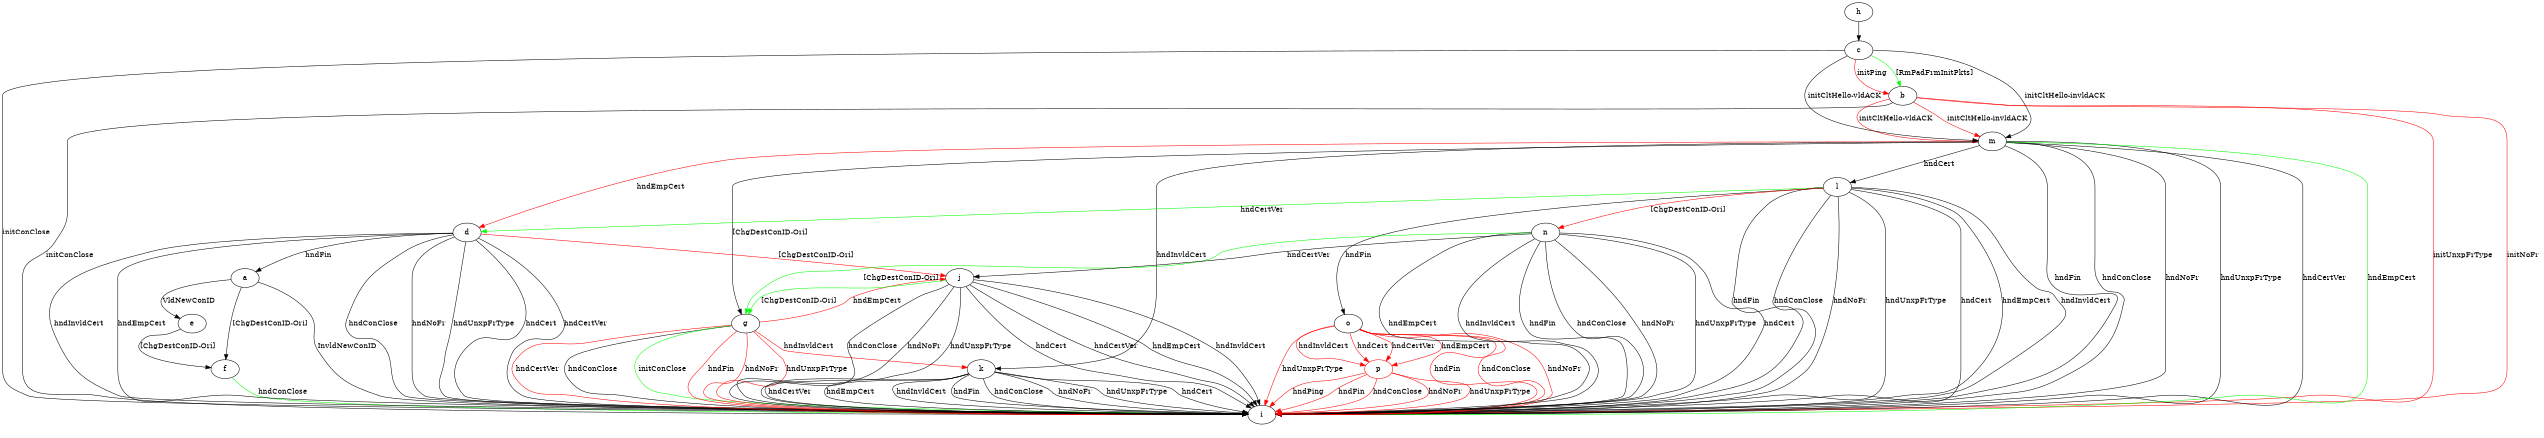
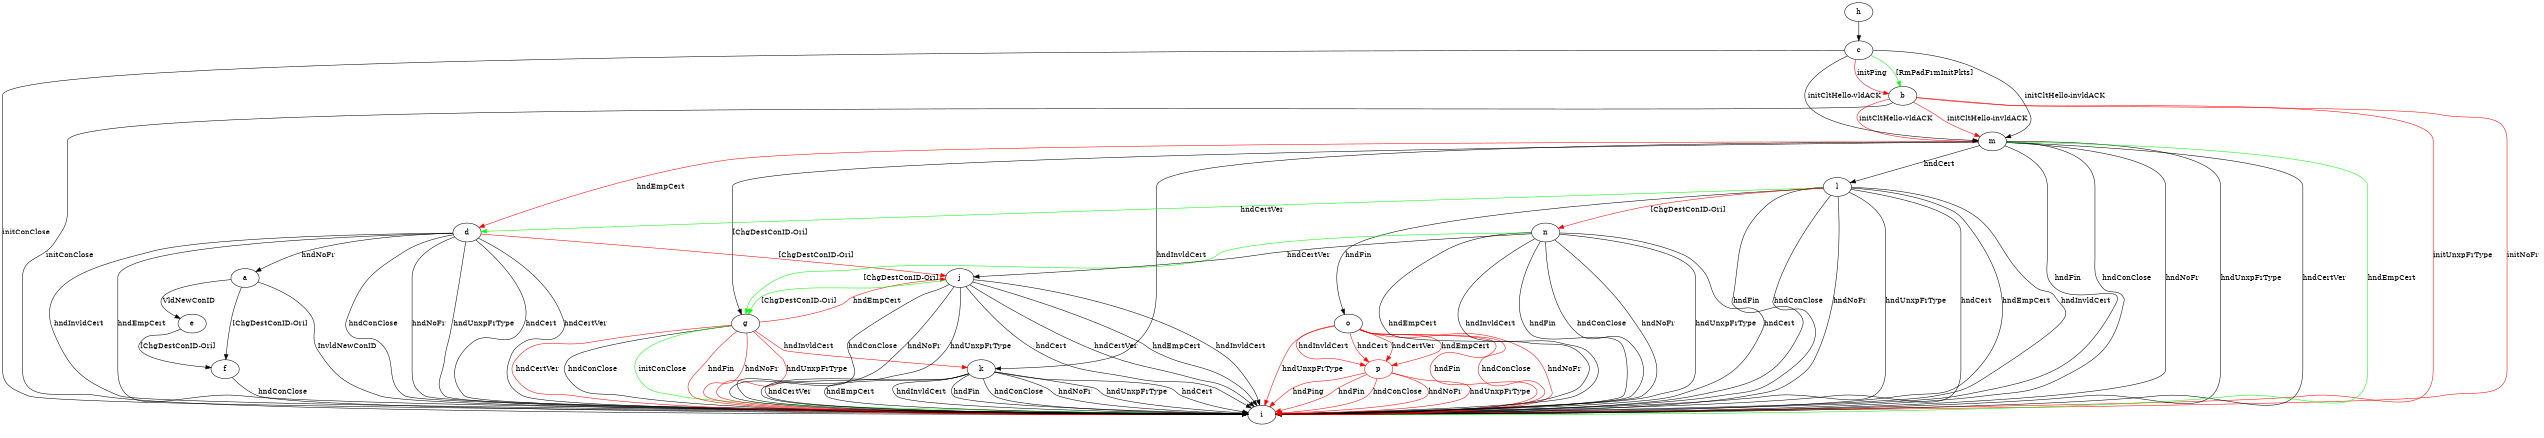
(320, 255) -> (320, 255)
(734, 412) -> (734, 412)
